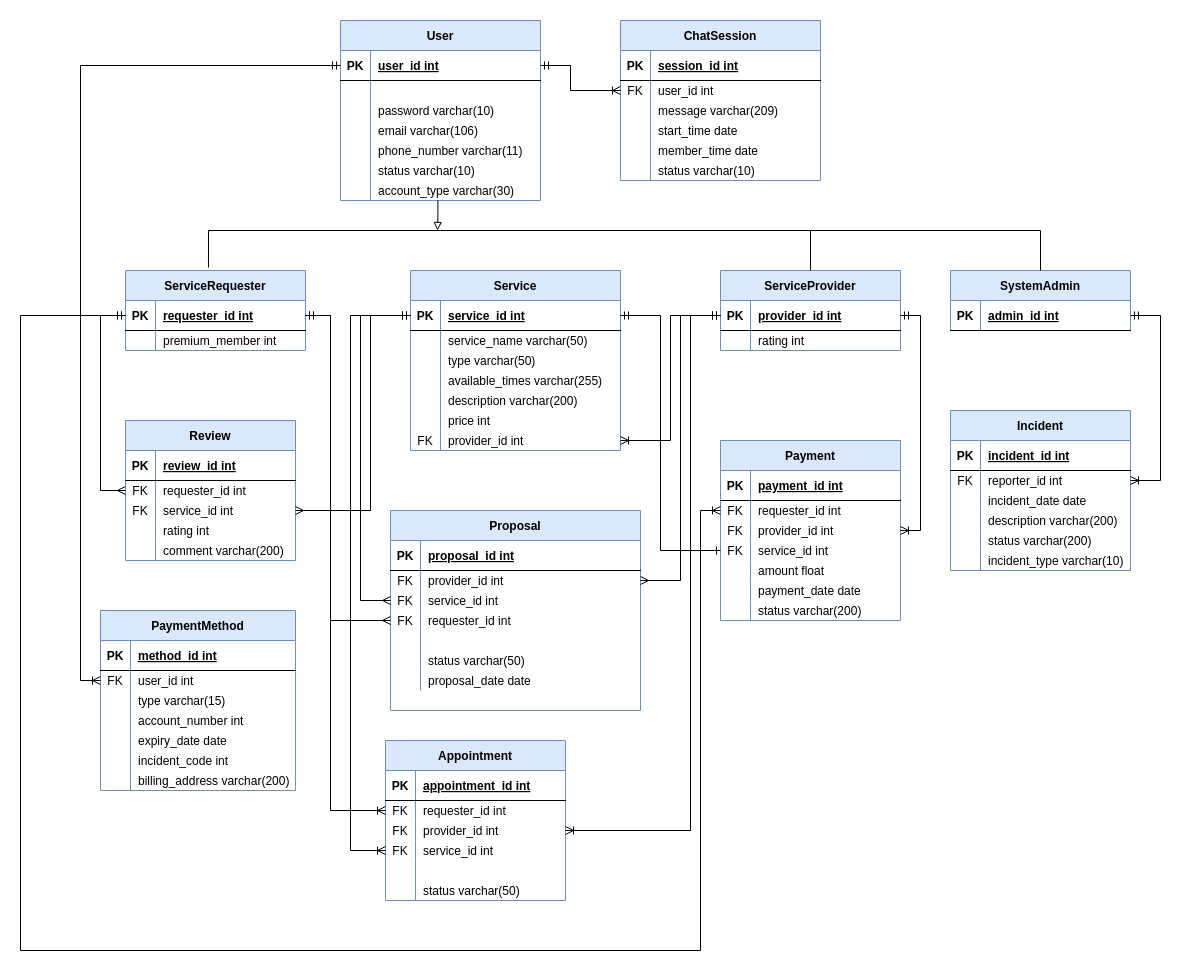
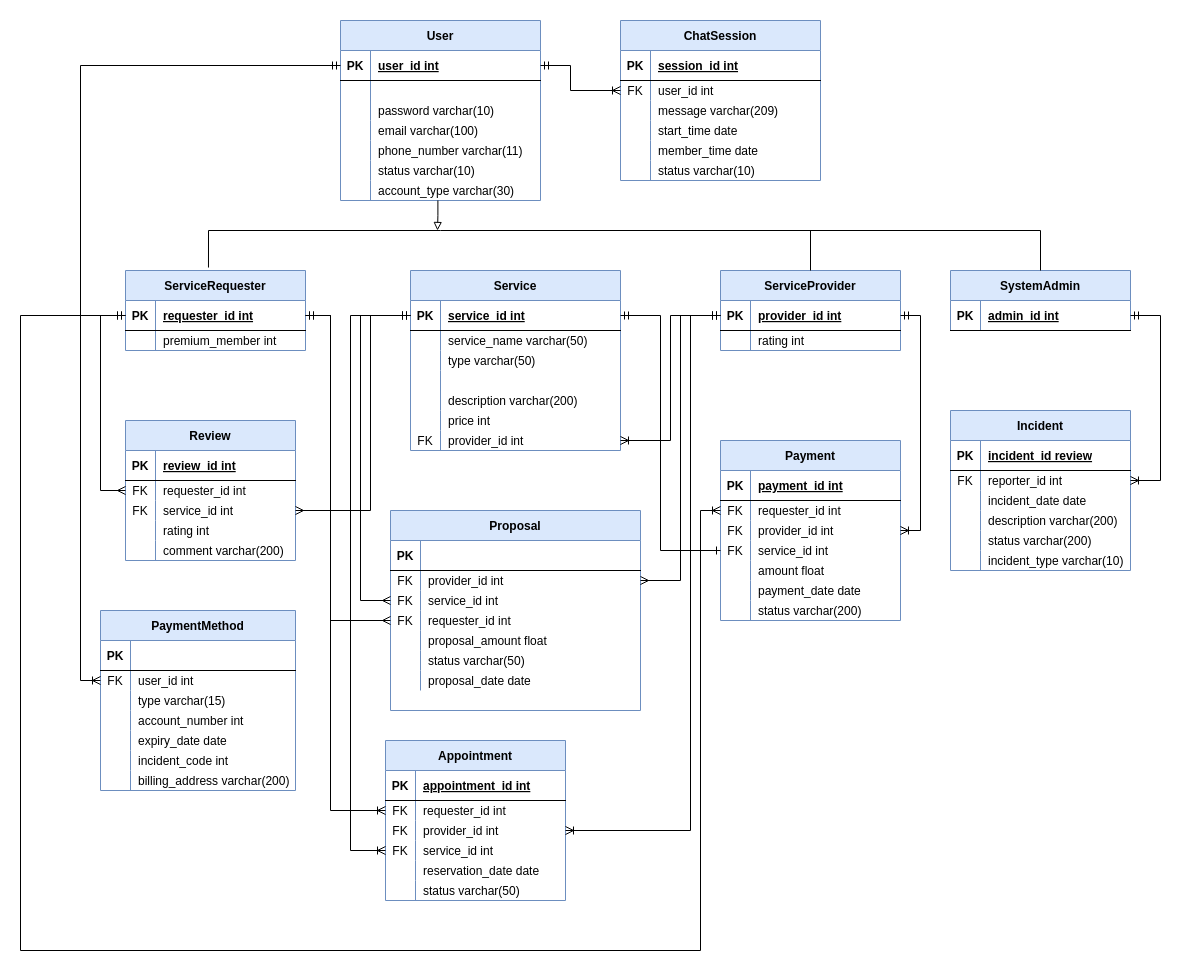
(434, 131) -> (434, 131)
(531, 381) -> none
(1031, 456) -> (1041, 456)
(531, 556) -> none
none -> (531, 641)
(213, 656) -> none
none -> (491, 871)
